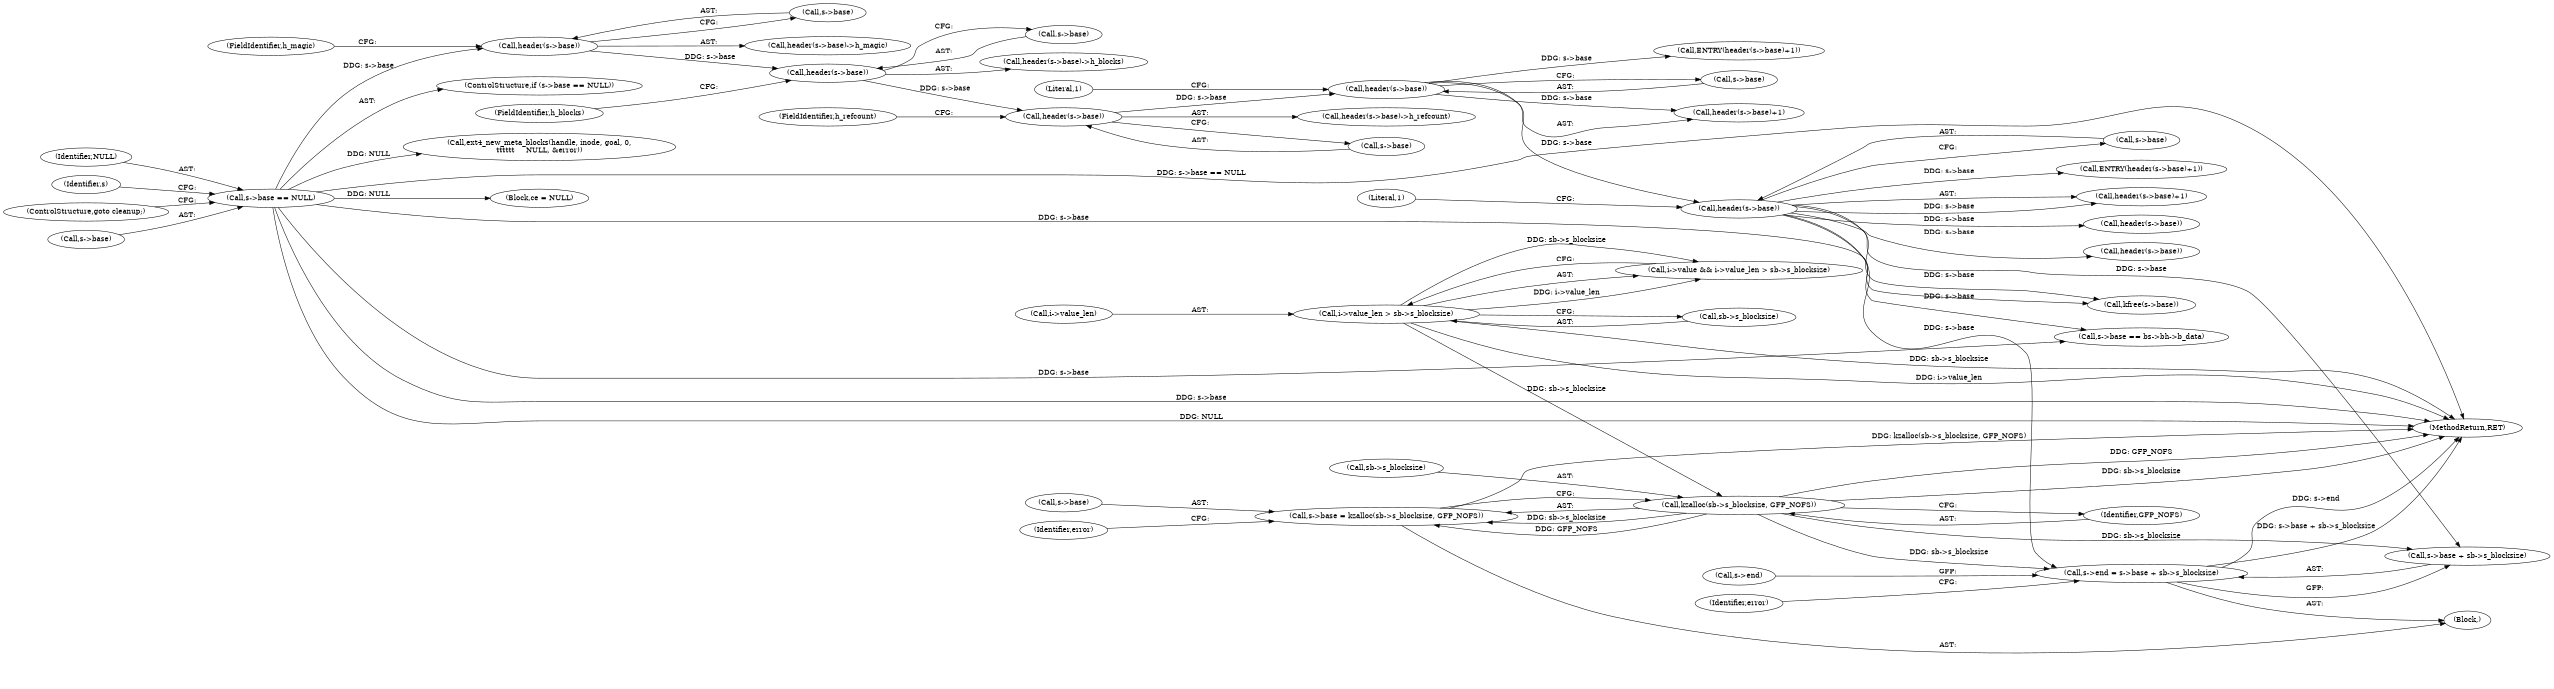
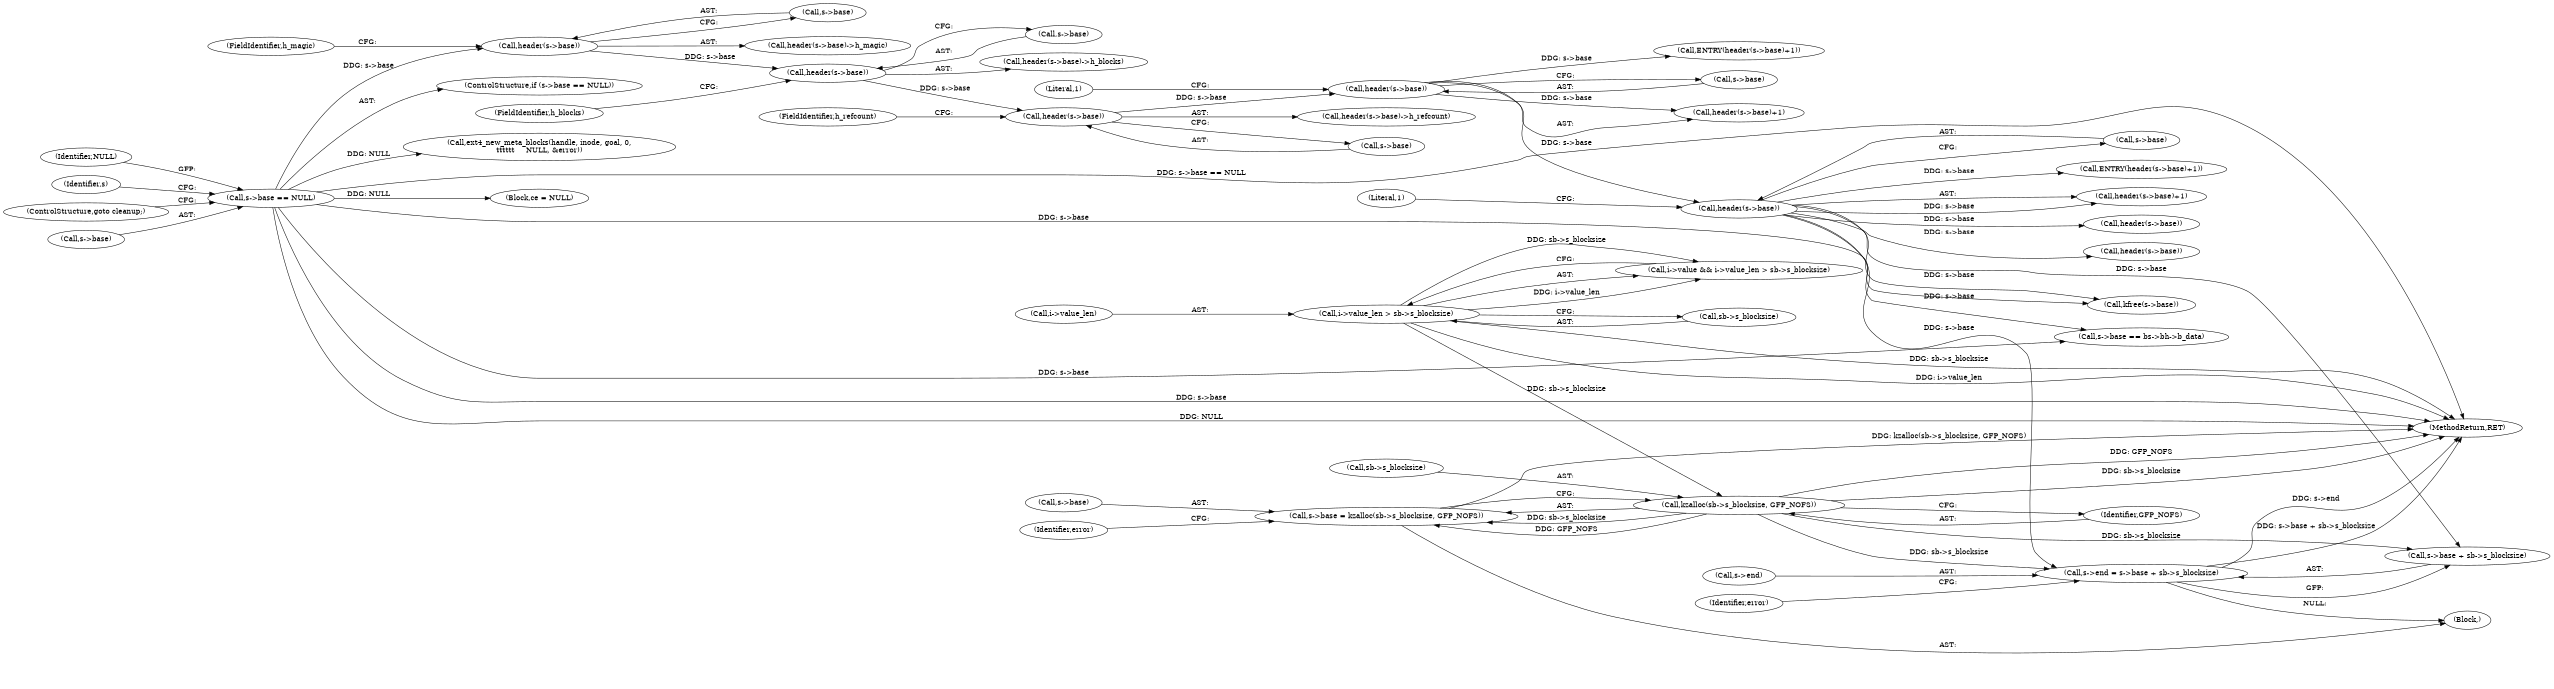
(188, 170) -> (188, 170)
(1949, 572) -> (1949, 572)
(2316, 604) -> (2316, 604)
